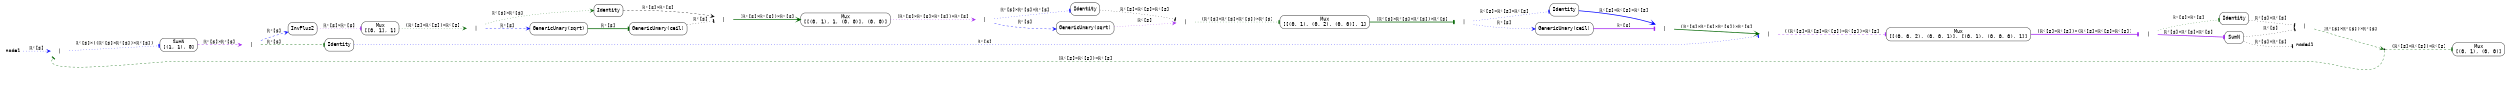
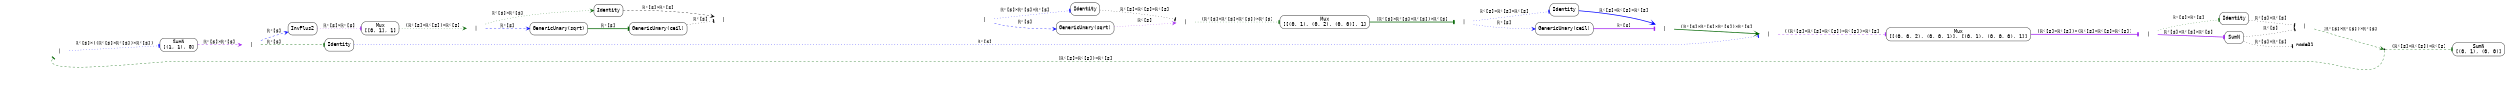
(846, 20) -> none
(2305, 45) -> (2305, 45)
(2479, 49) -> (2479, 49)
(13, 51) -> none
